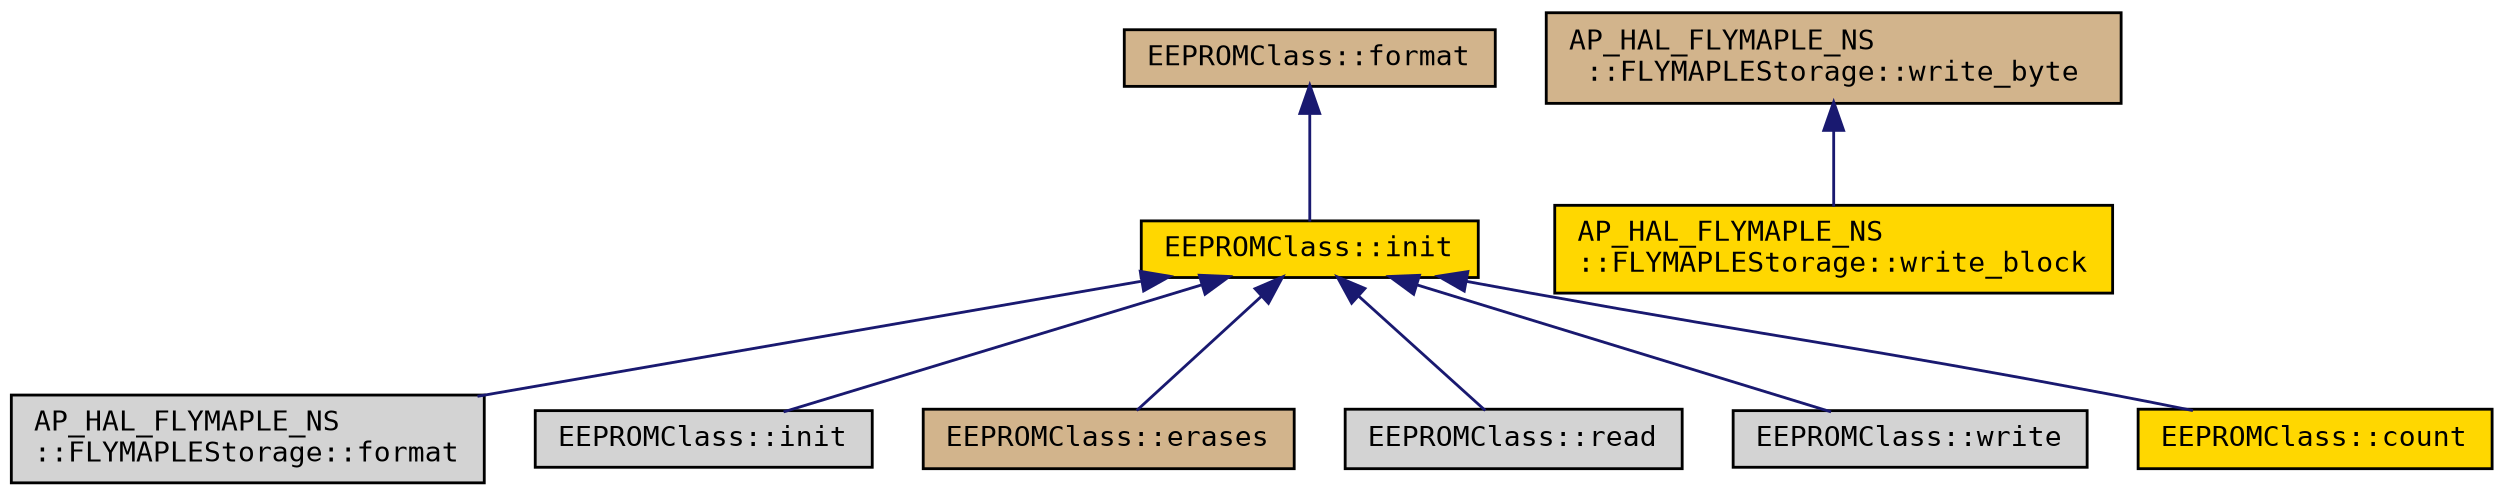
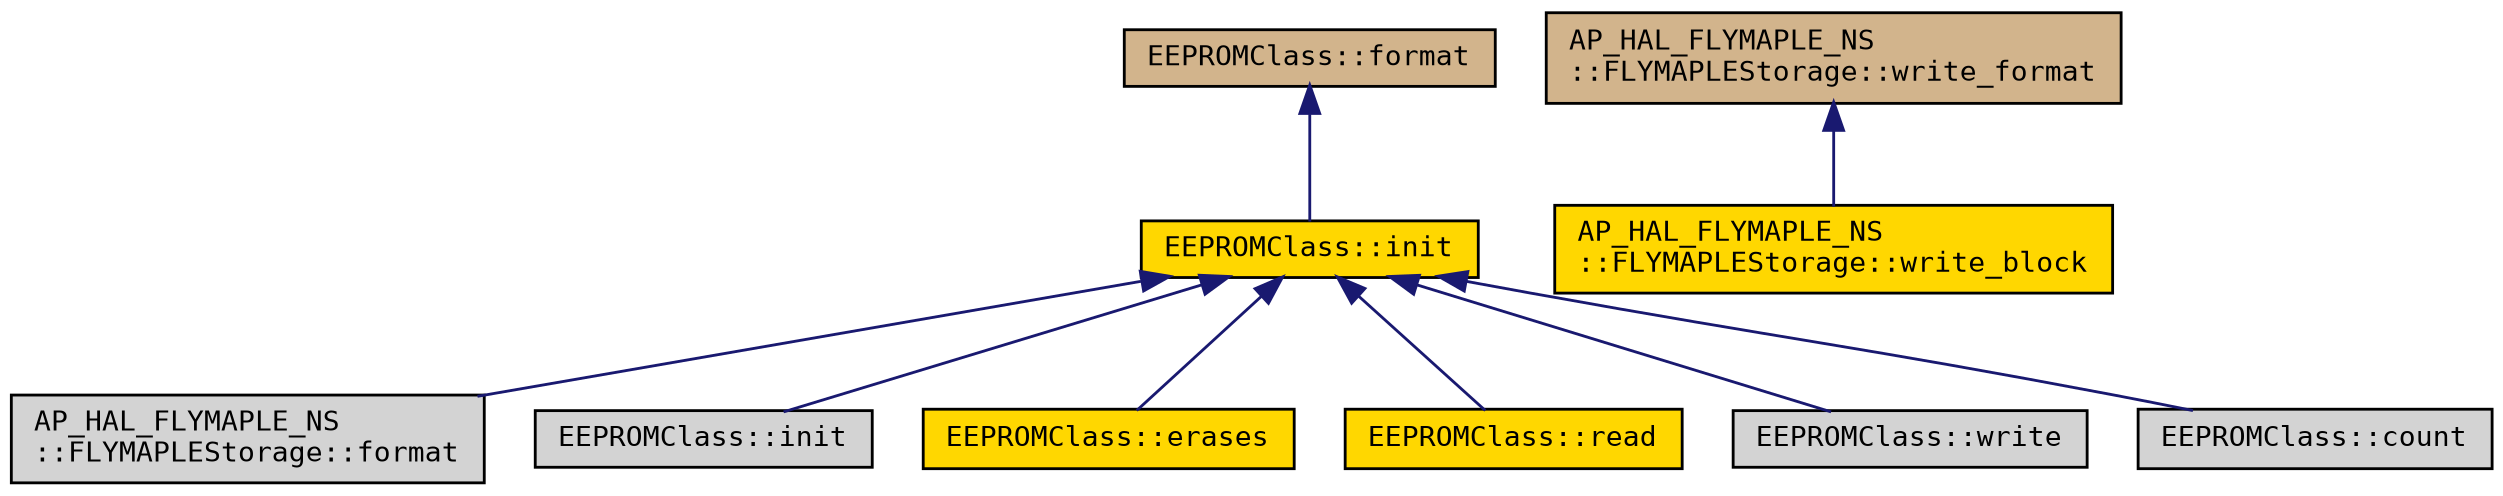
(1834, 58) -> (1834, 58)
(1109, 439) -> (1109, 439)
(1514, 439) -> (1514, 439)
(2315, 439) -> (2315, 439)
